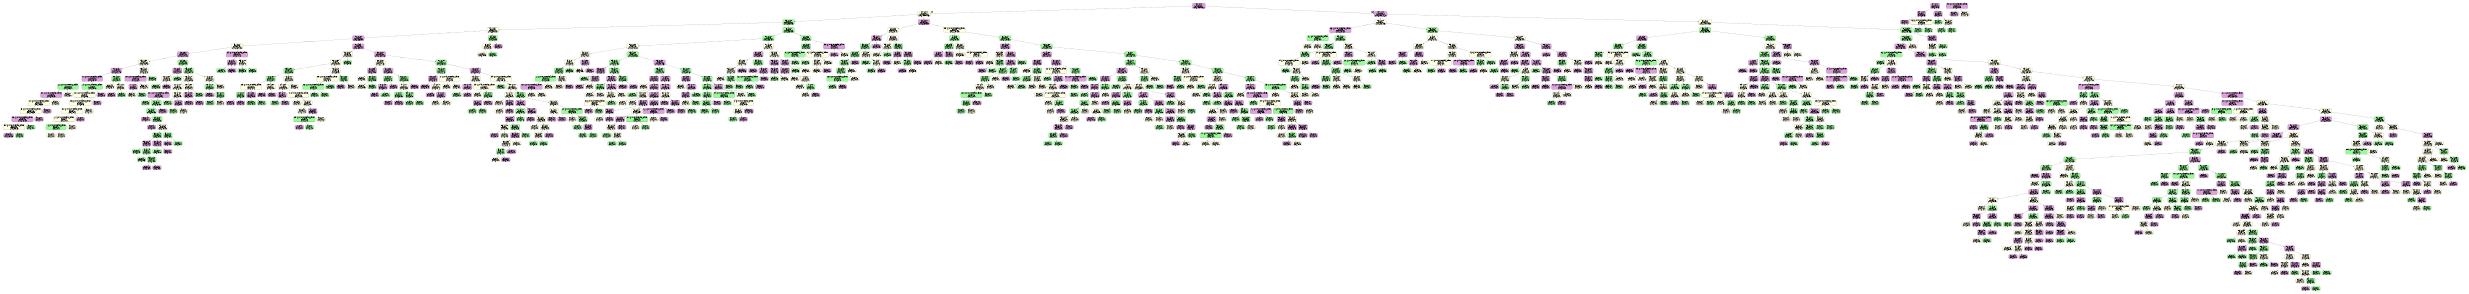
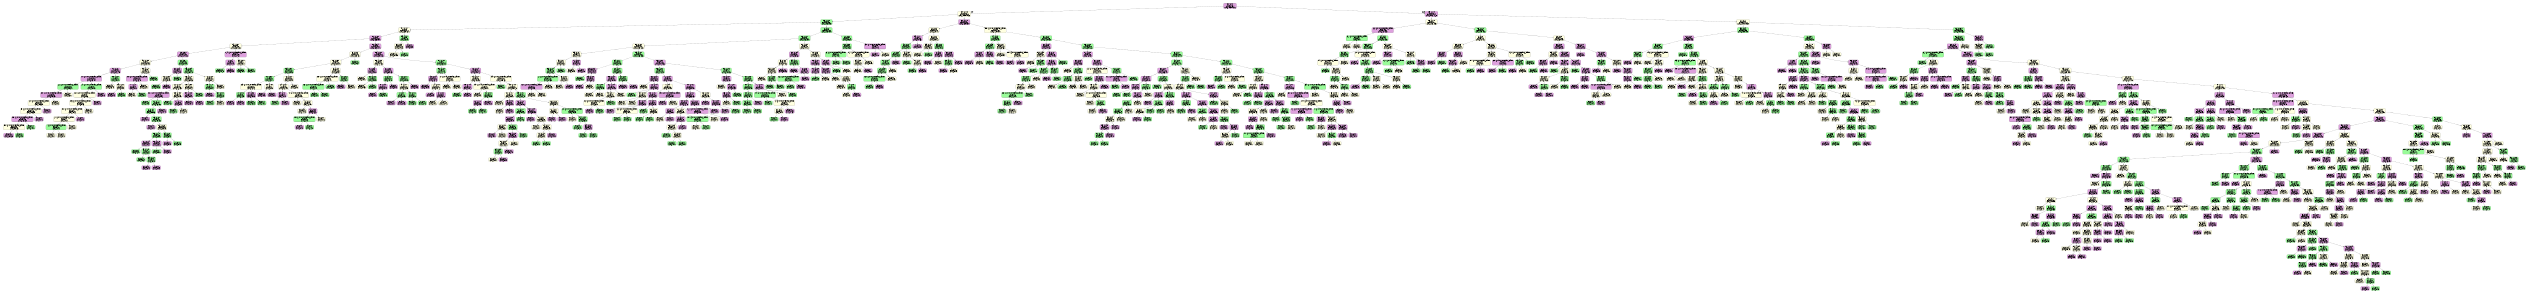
none -> (667, 87)
